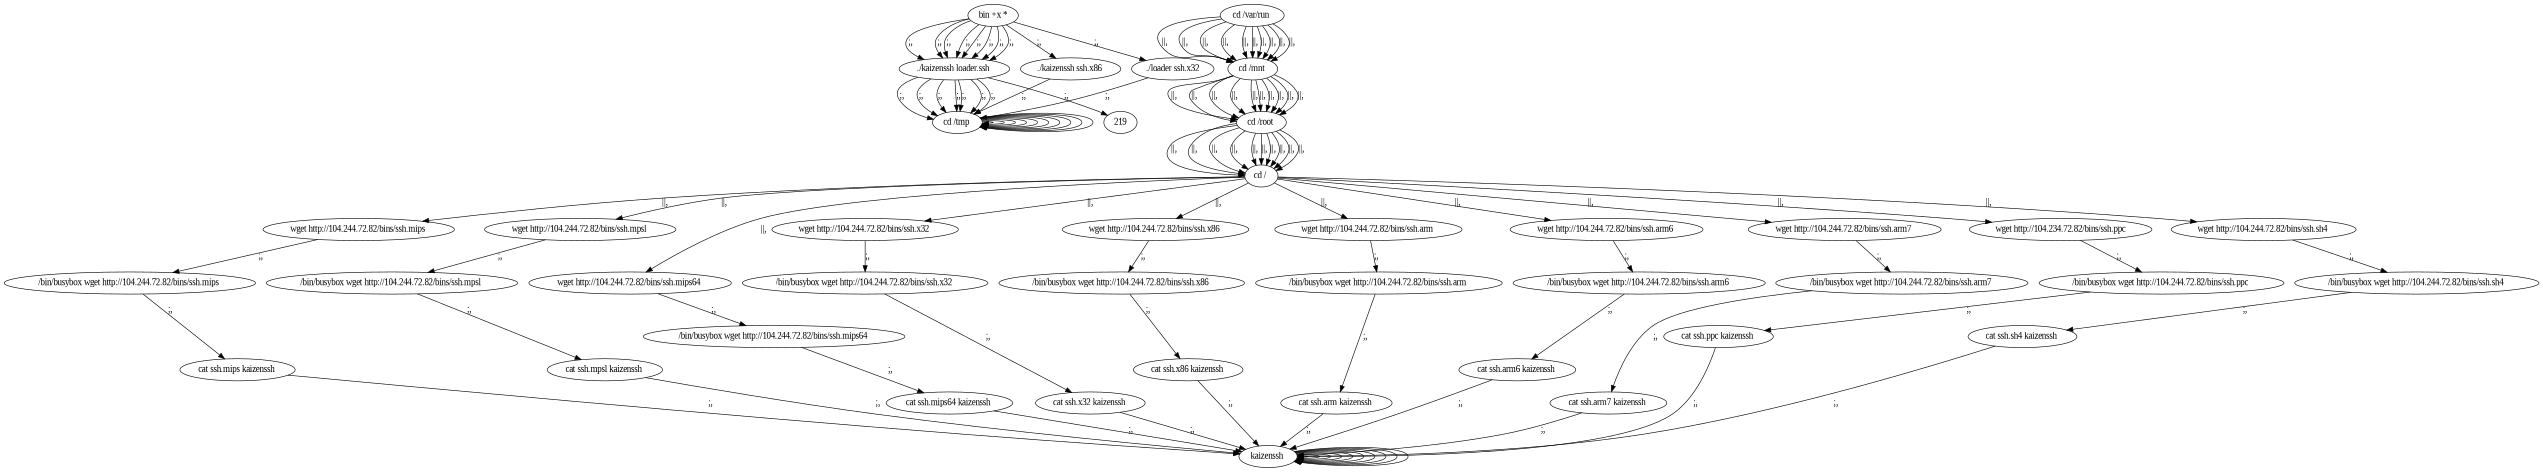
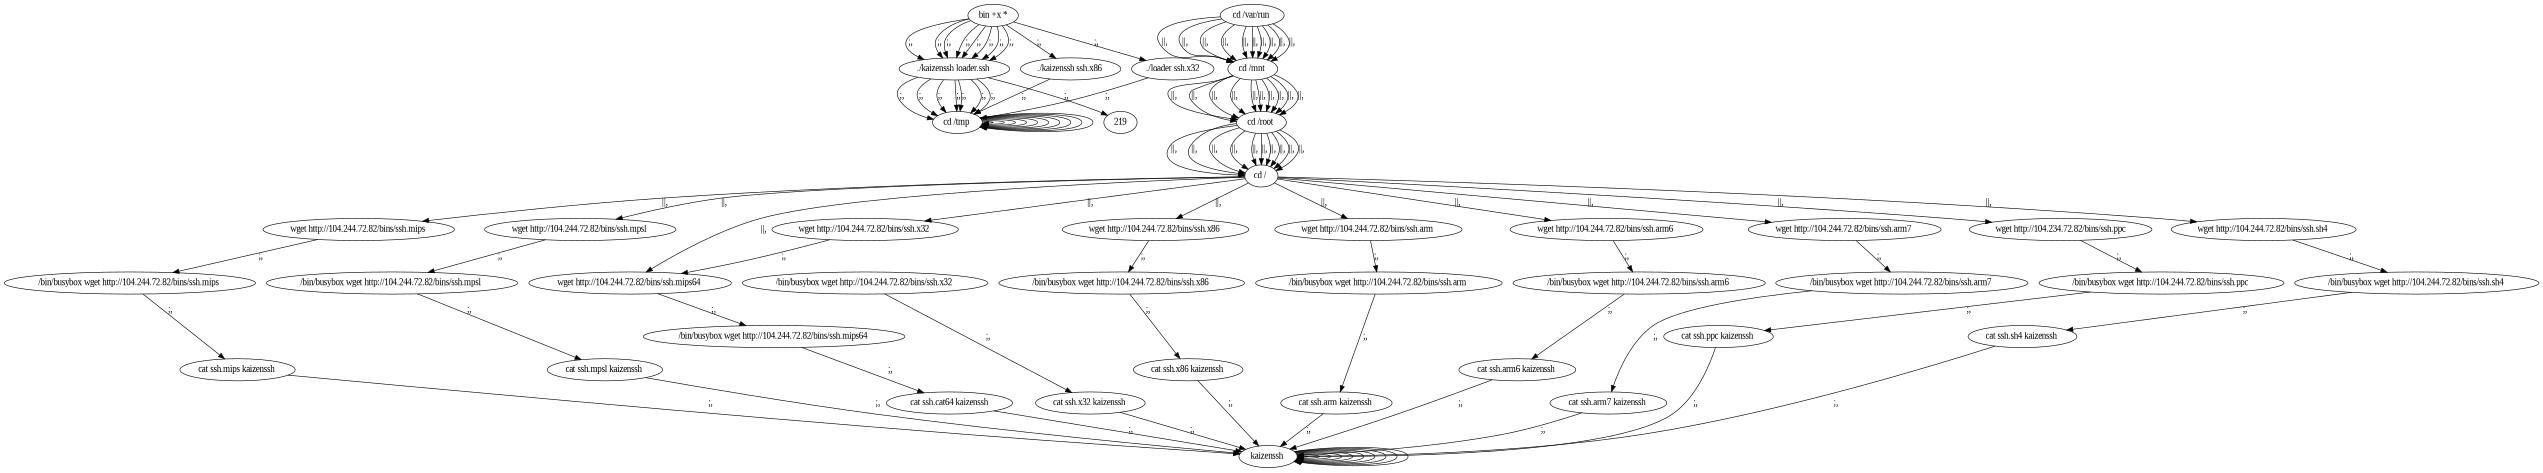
(865, 253) -> (759, 258)
(949, 403) -> (949, 403)
